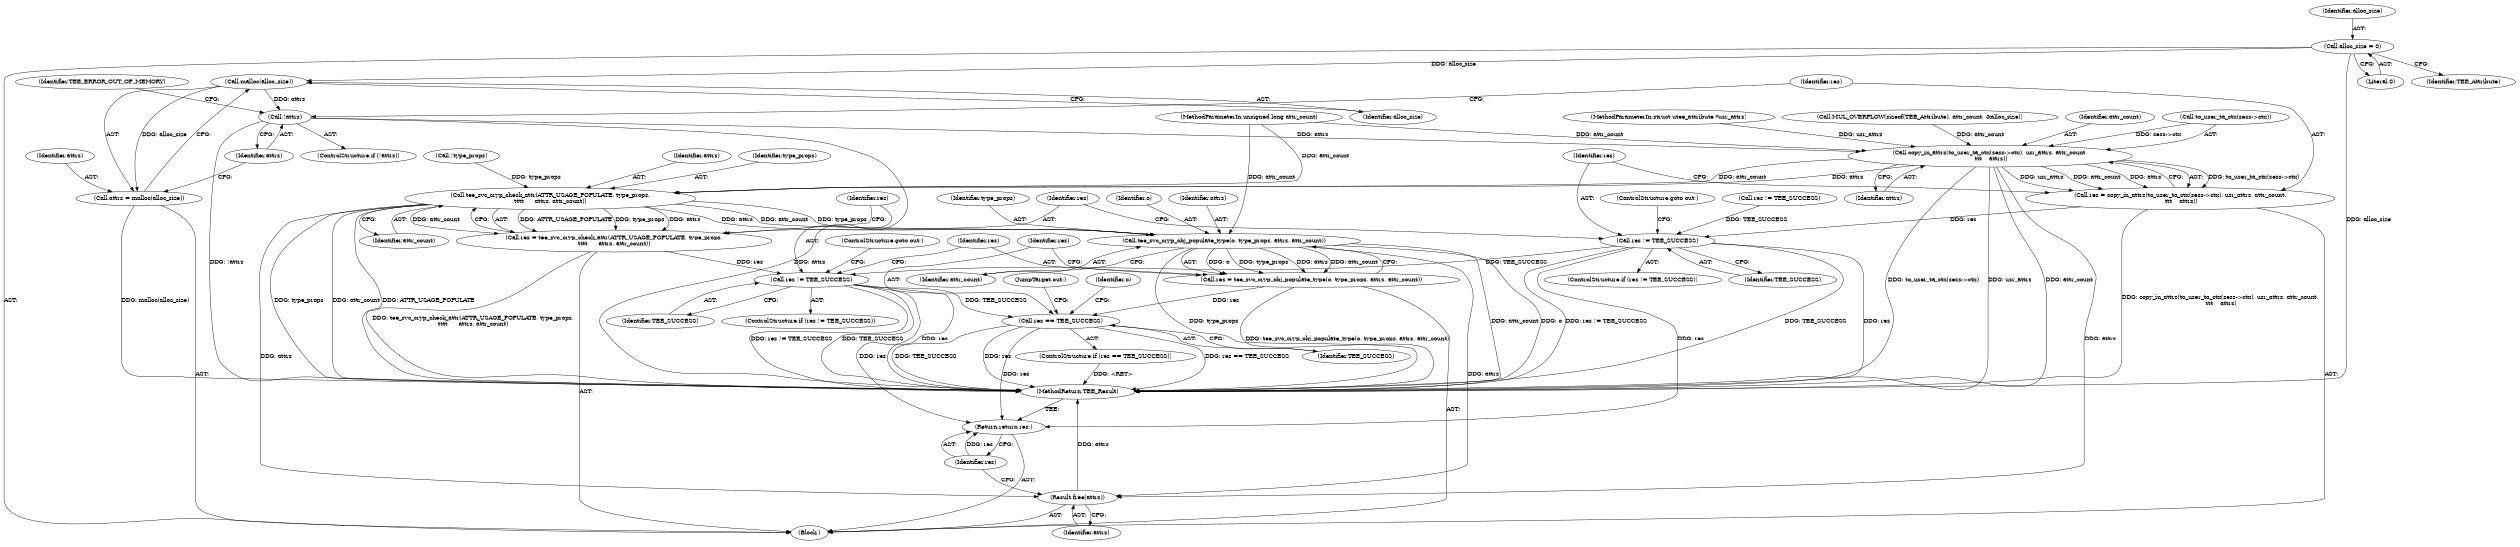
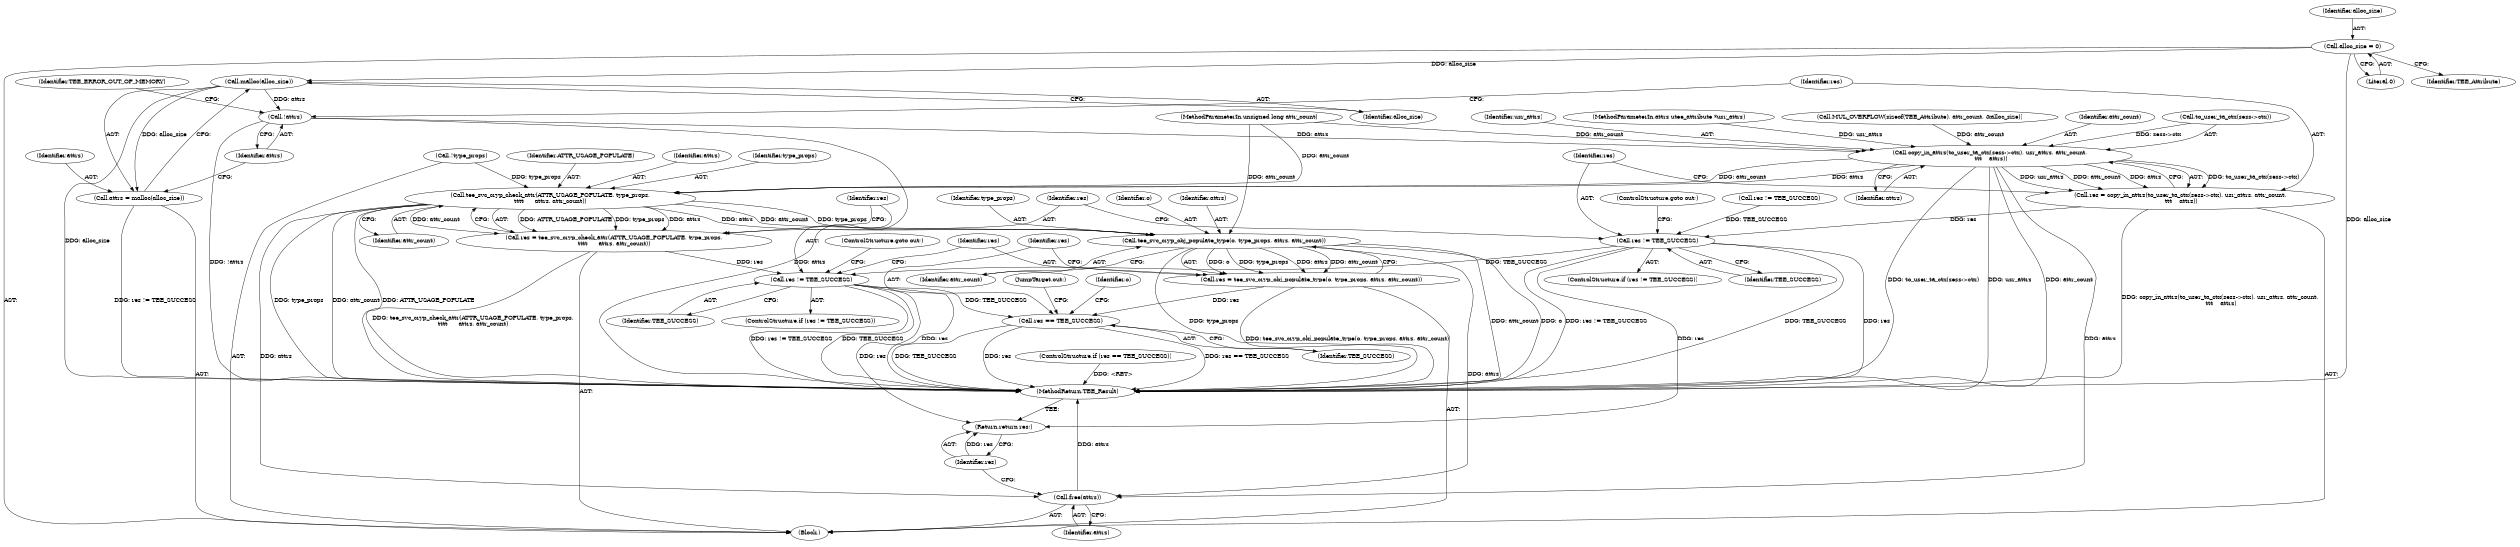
none -> (1514, 117)
(1669, 117) -> (1669, 117)
(359, 156) -> none
none -> (581, 156)
(155, 301) -> (155, 301)
(1082, 338) -> none
(1005, 364) -> none
none -> (120, 377)
(1078, 498) -> (1078, 498)
(954, 512) -> (275, 511)
